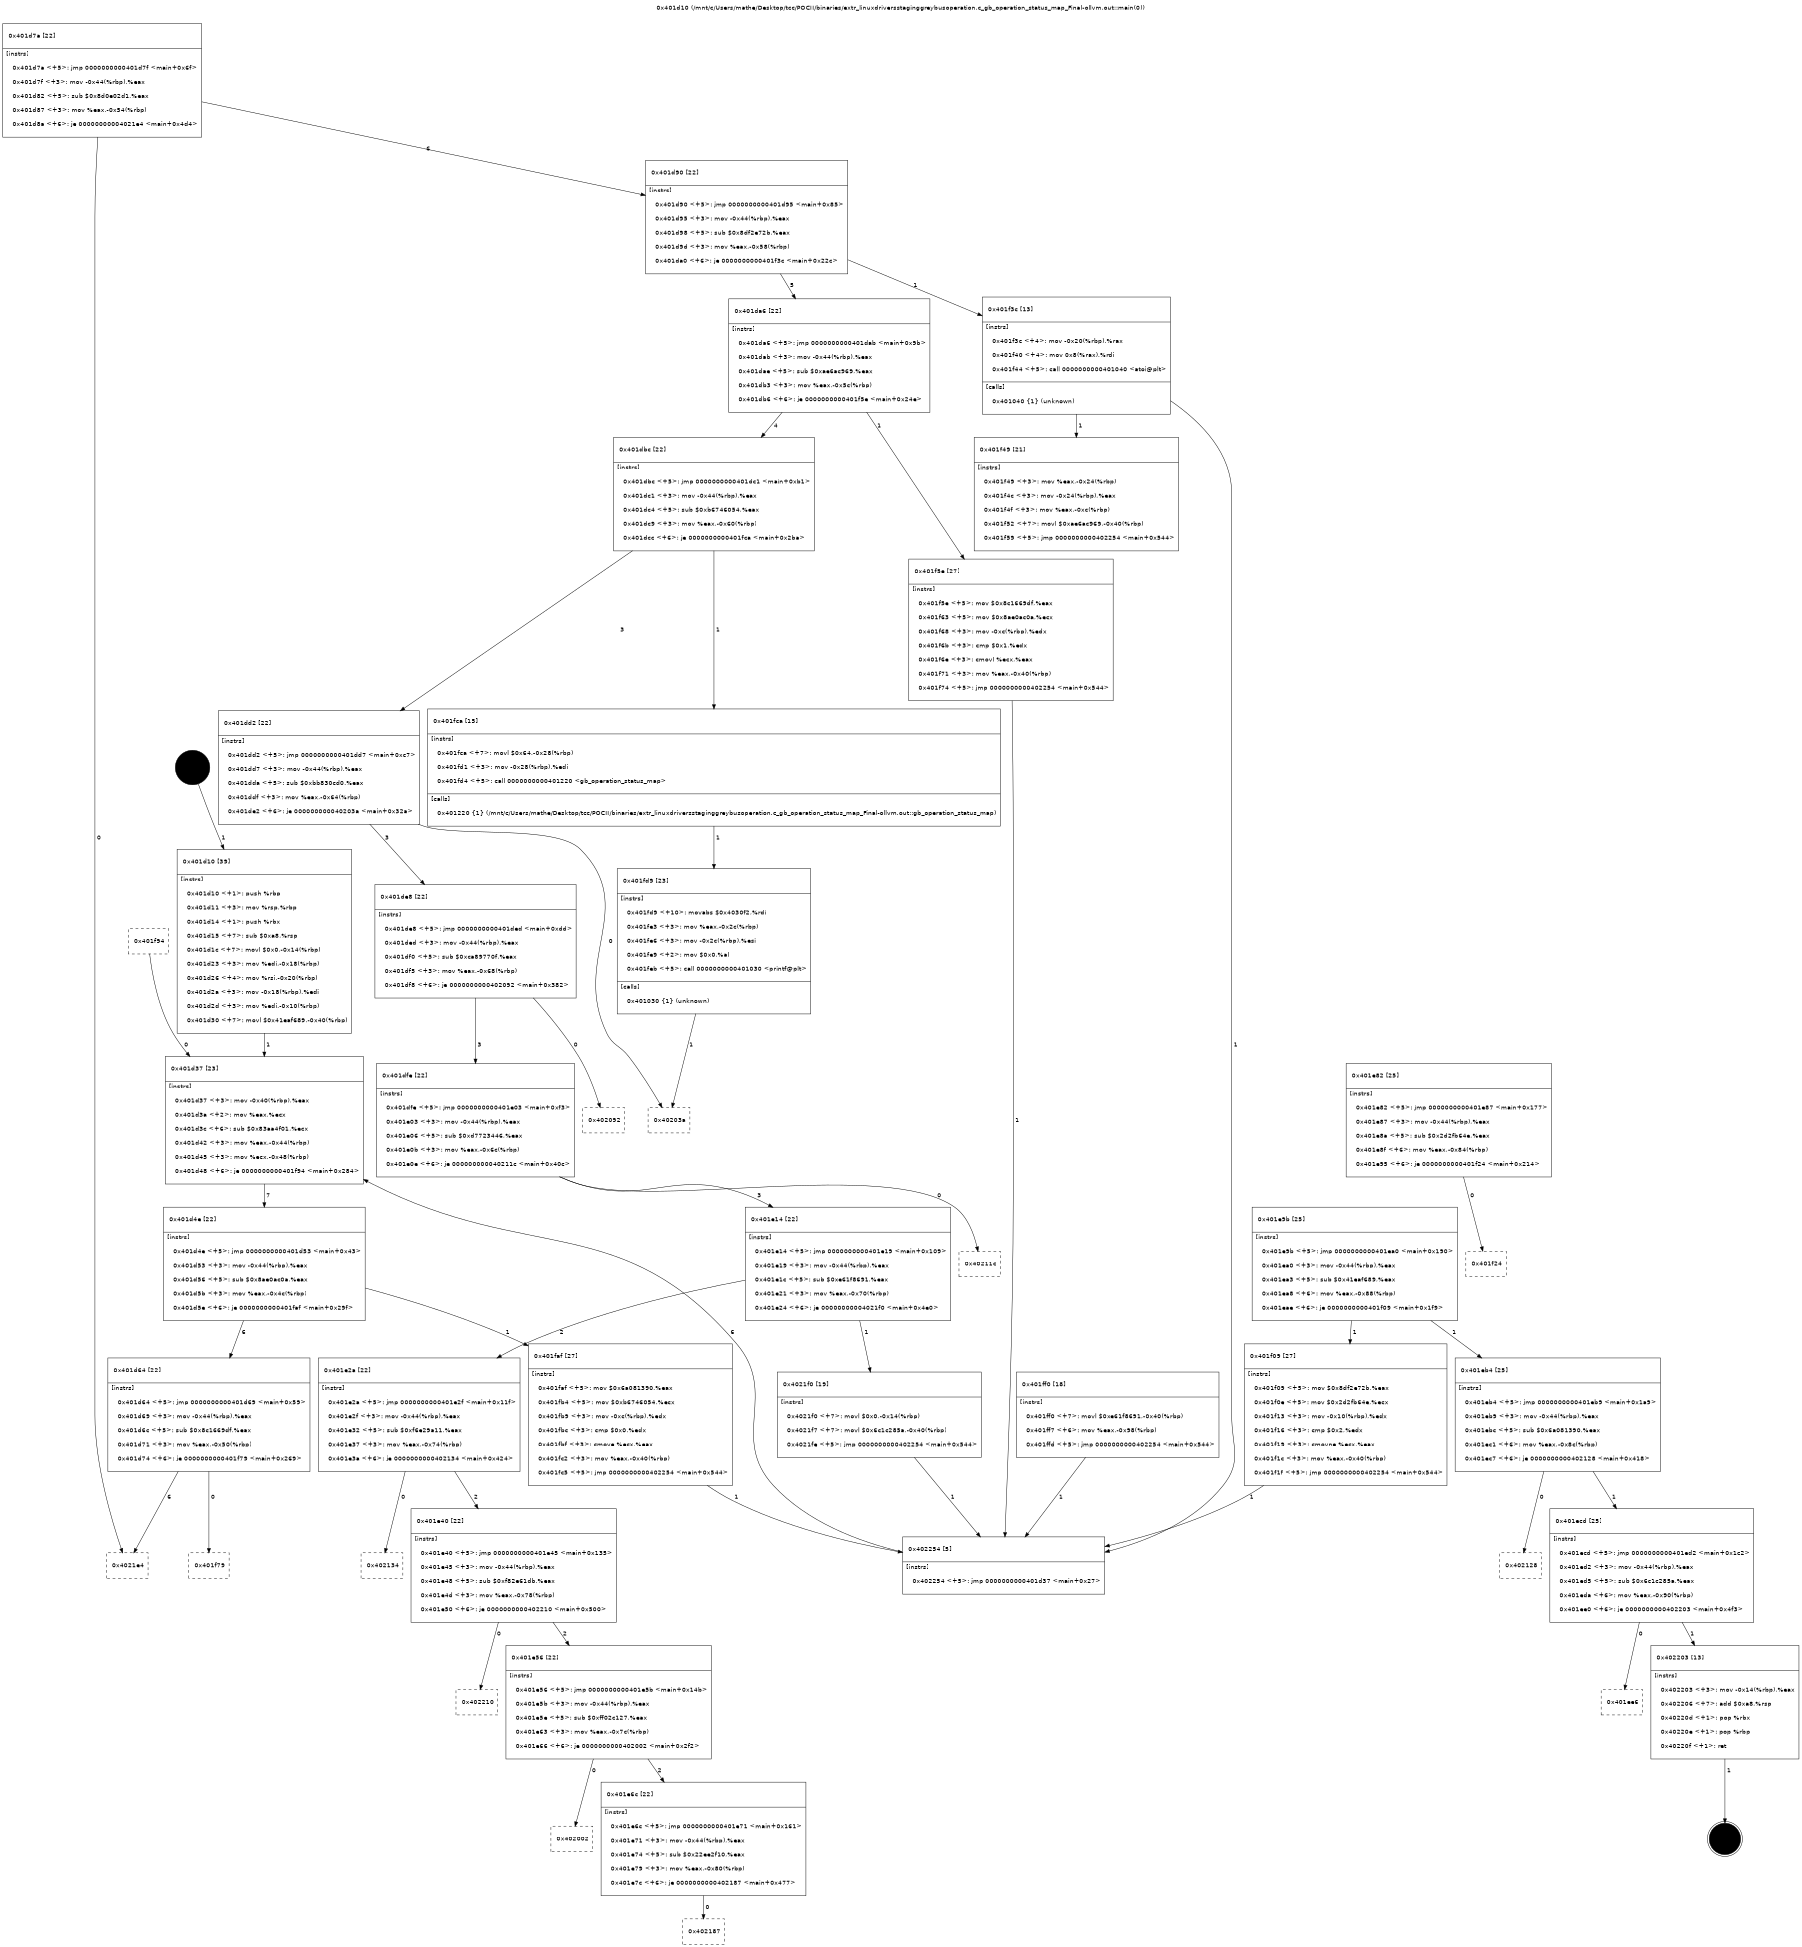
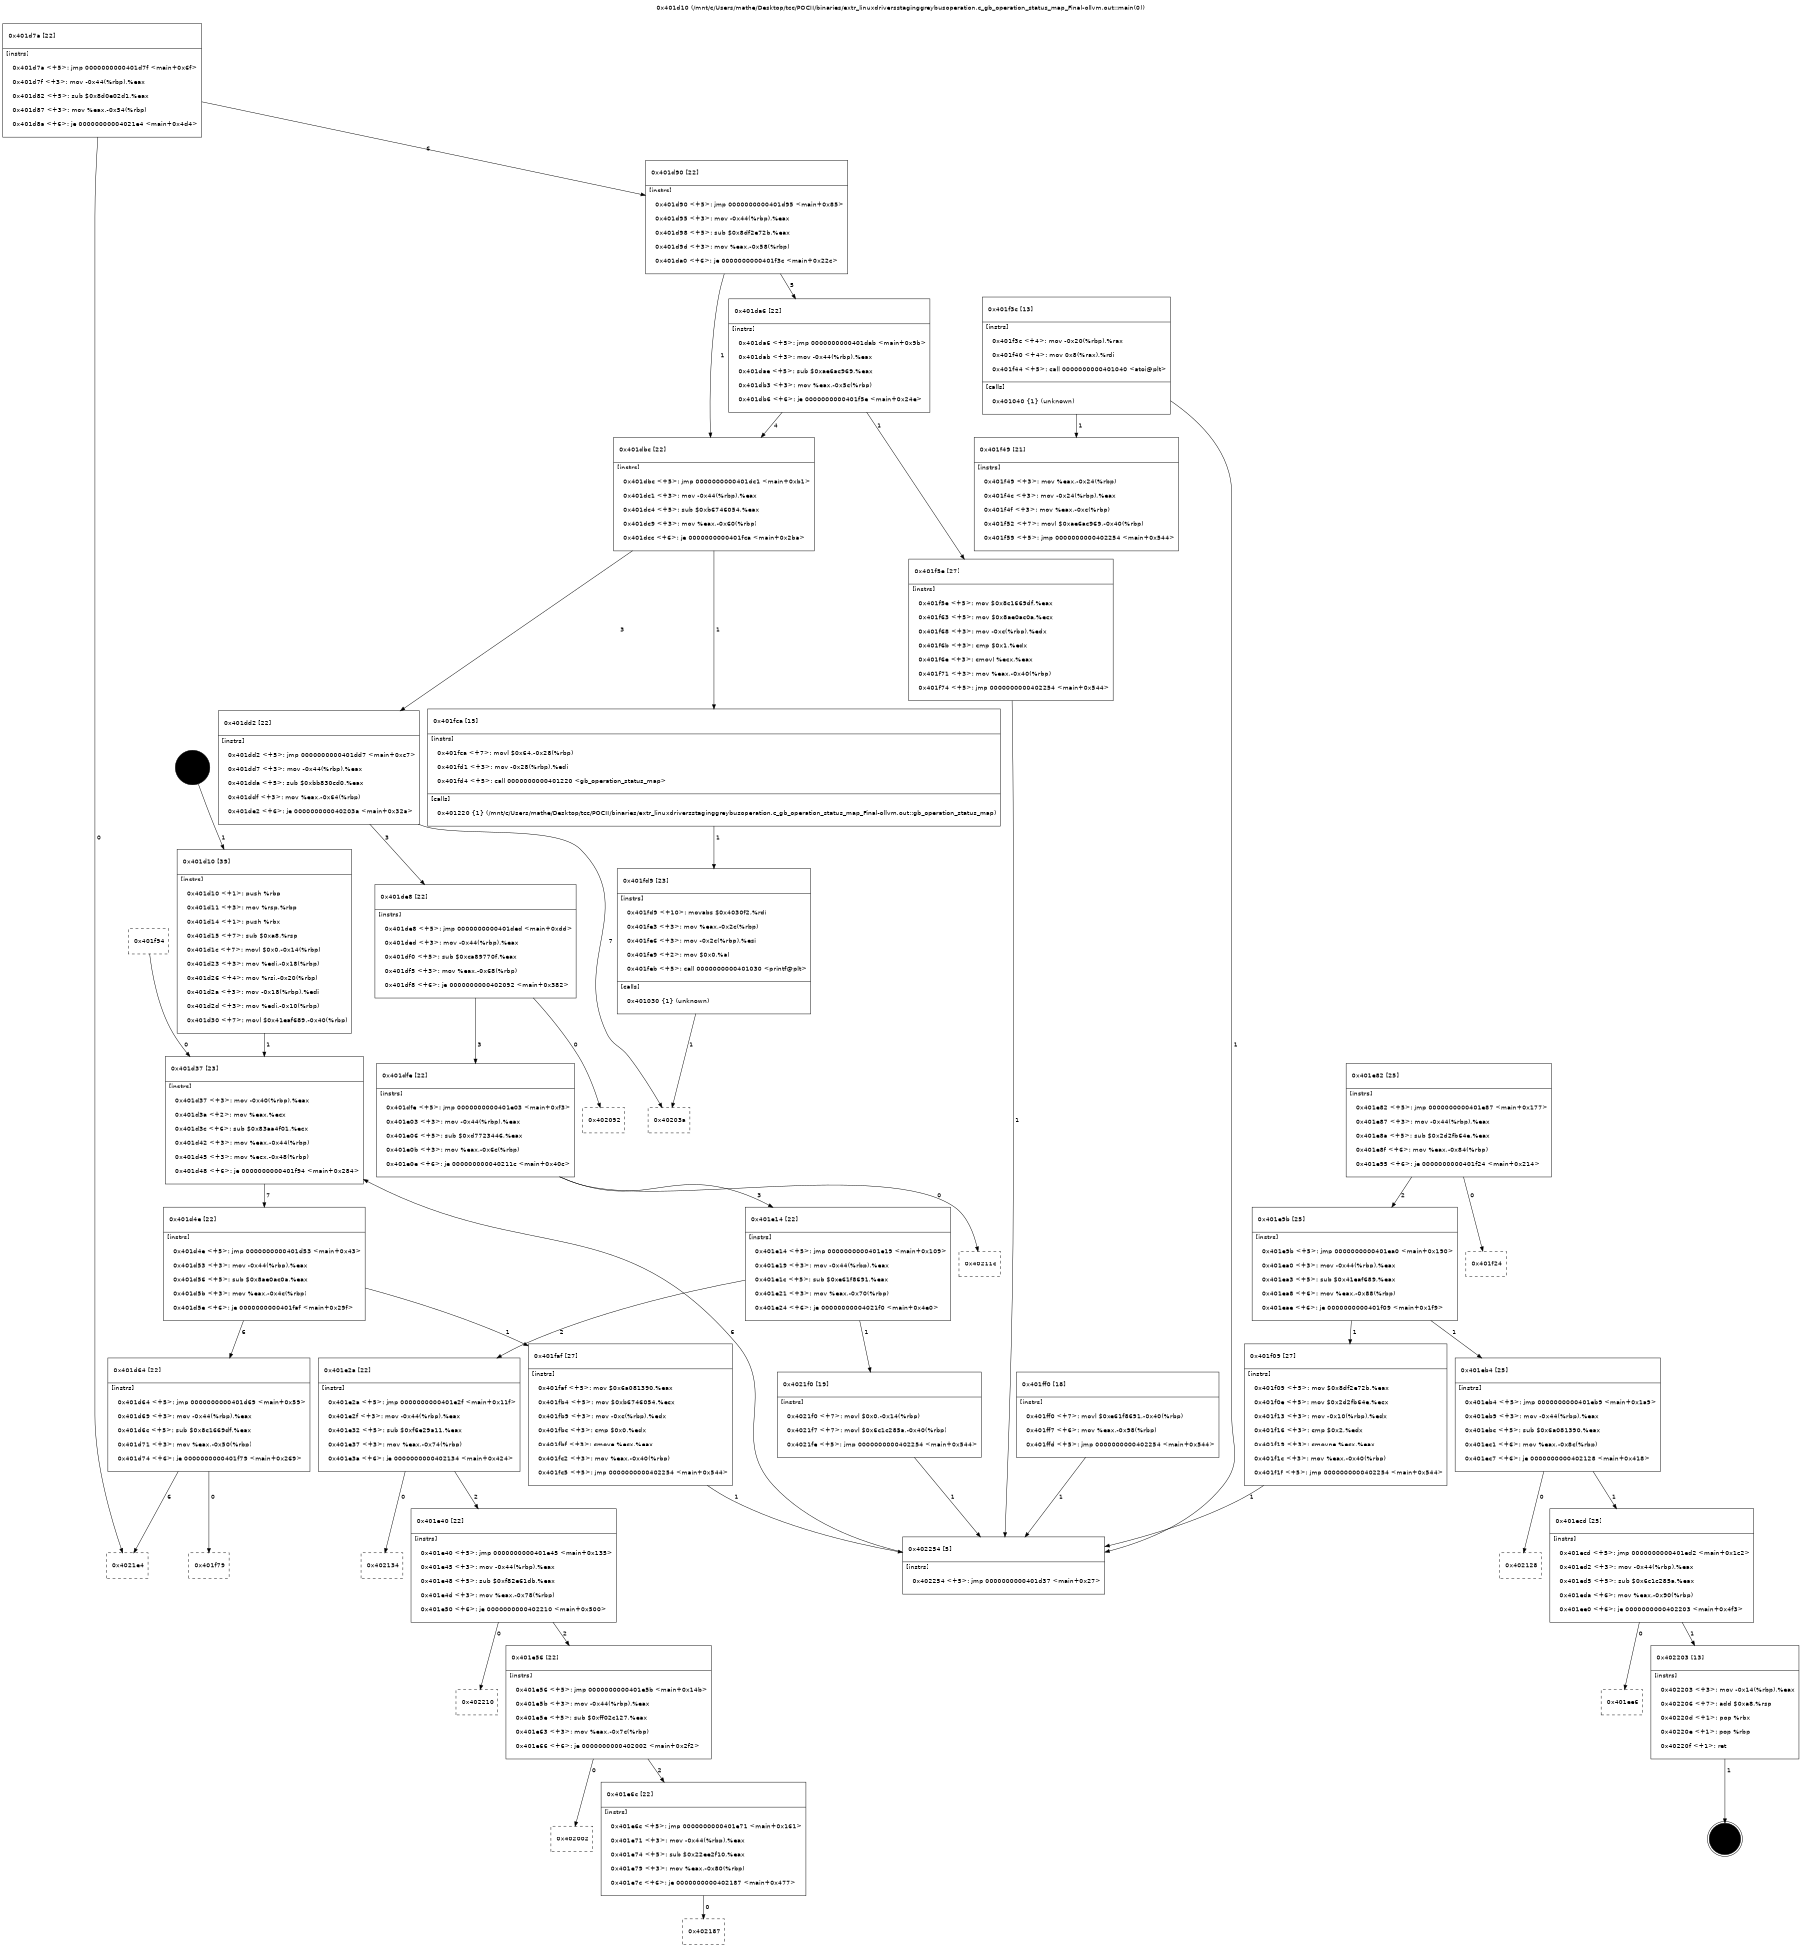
(913, 287) -> (712, 353)
(610, 941) -> (610, 941)
none -> (1403, 1190)
